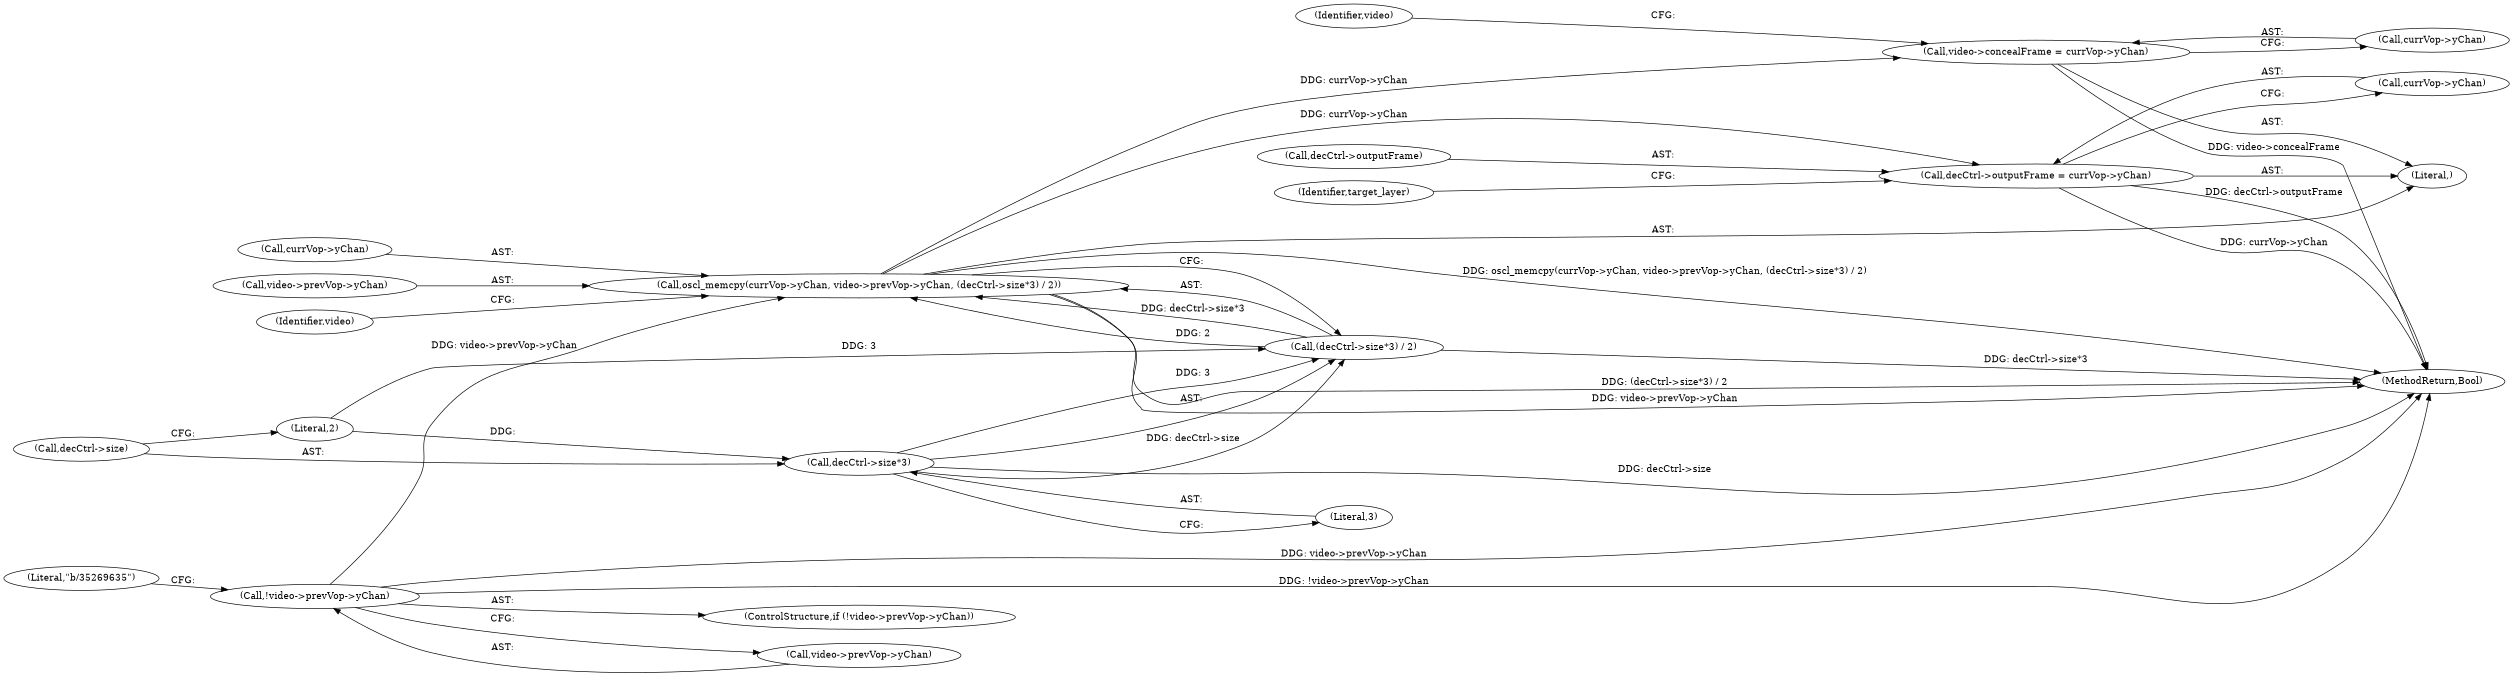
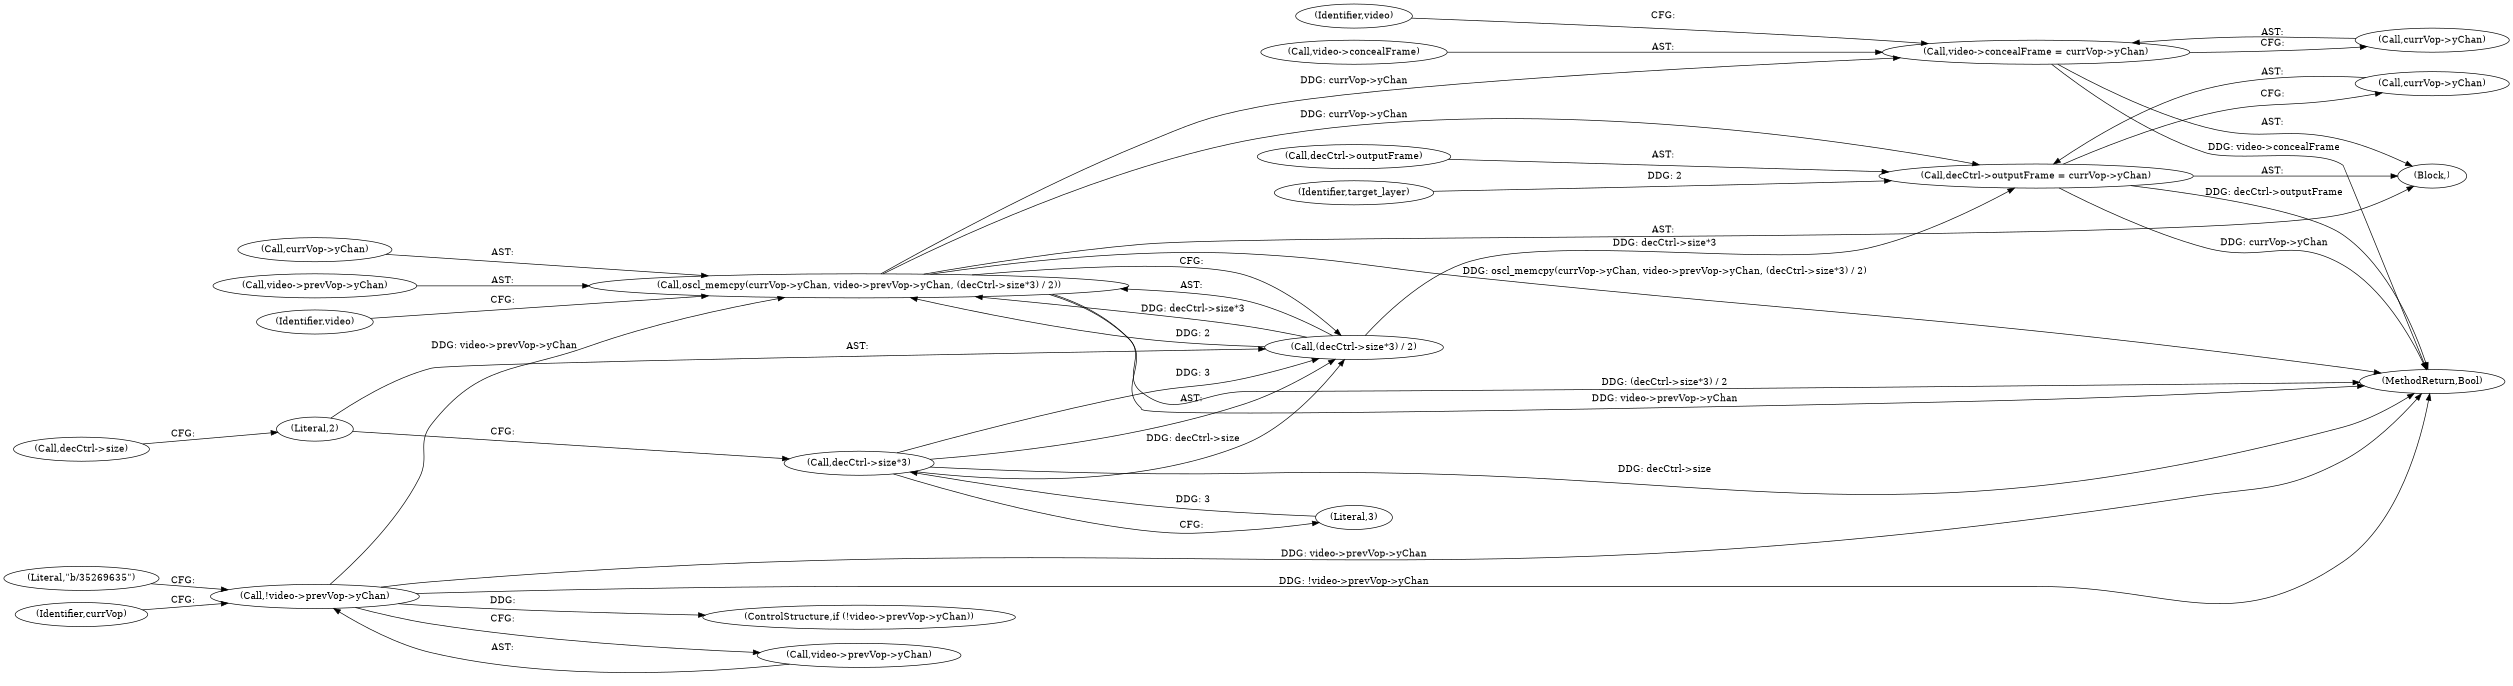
none -> (1354, 52)
(1665, 176) -> (1665, 176)
(2432, 176) -> (2432, 176)
(859, 346) -> (859, 346)
(1897, 365) -> (1680, 252)
(504, 432) -> (504, 432)
(461, 463) -> none
(1193, 500) -> (1193, 500)
(504, 601) -> (504, 601)
none -> (81, 615)
